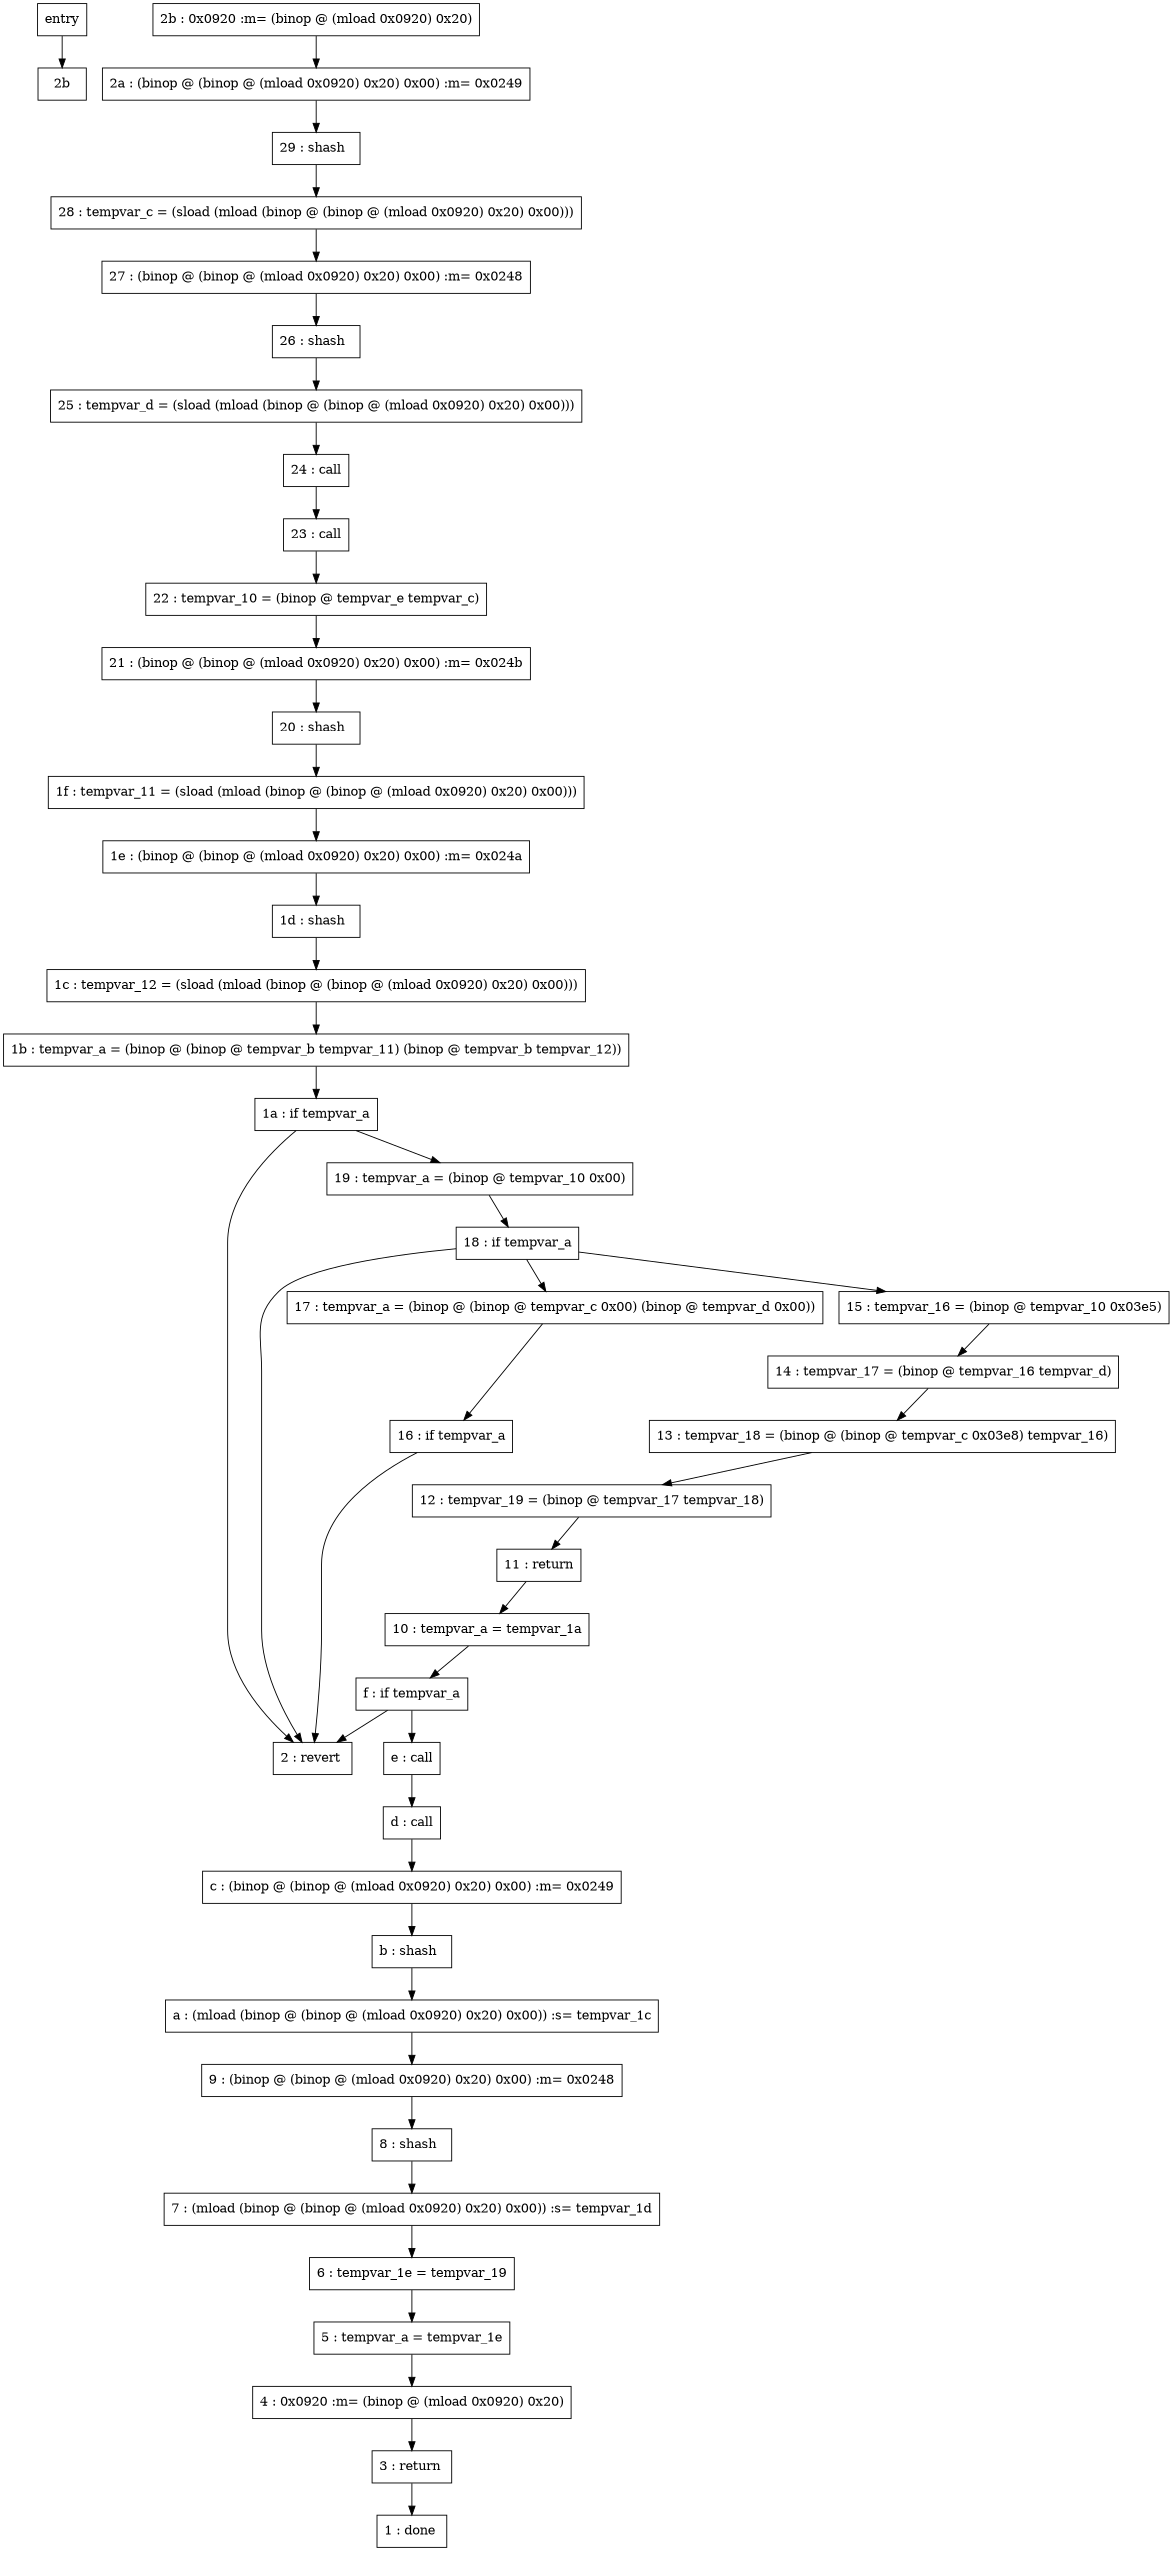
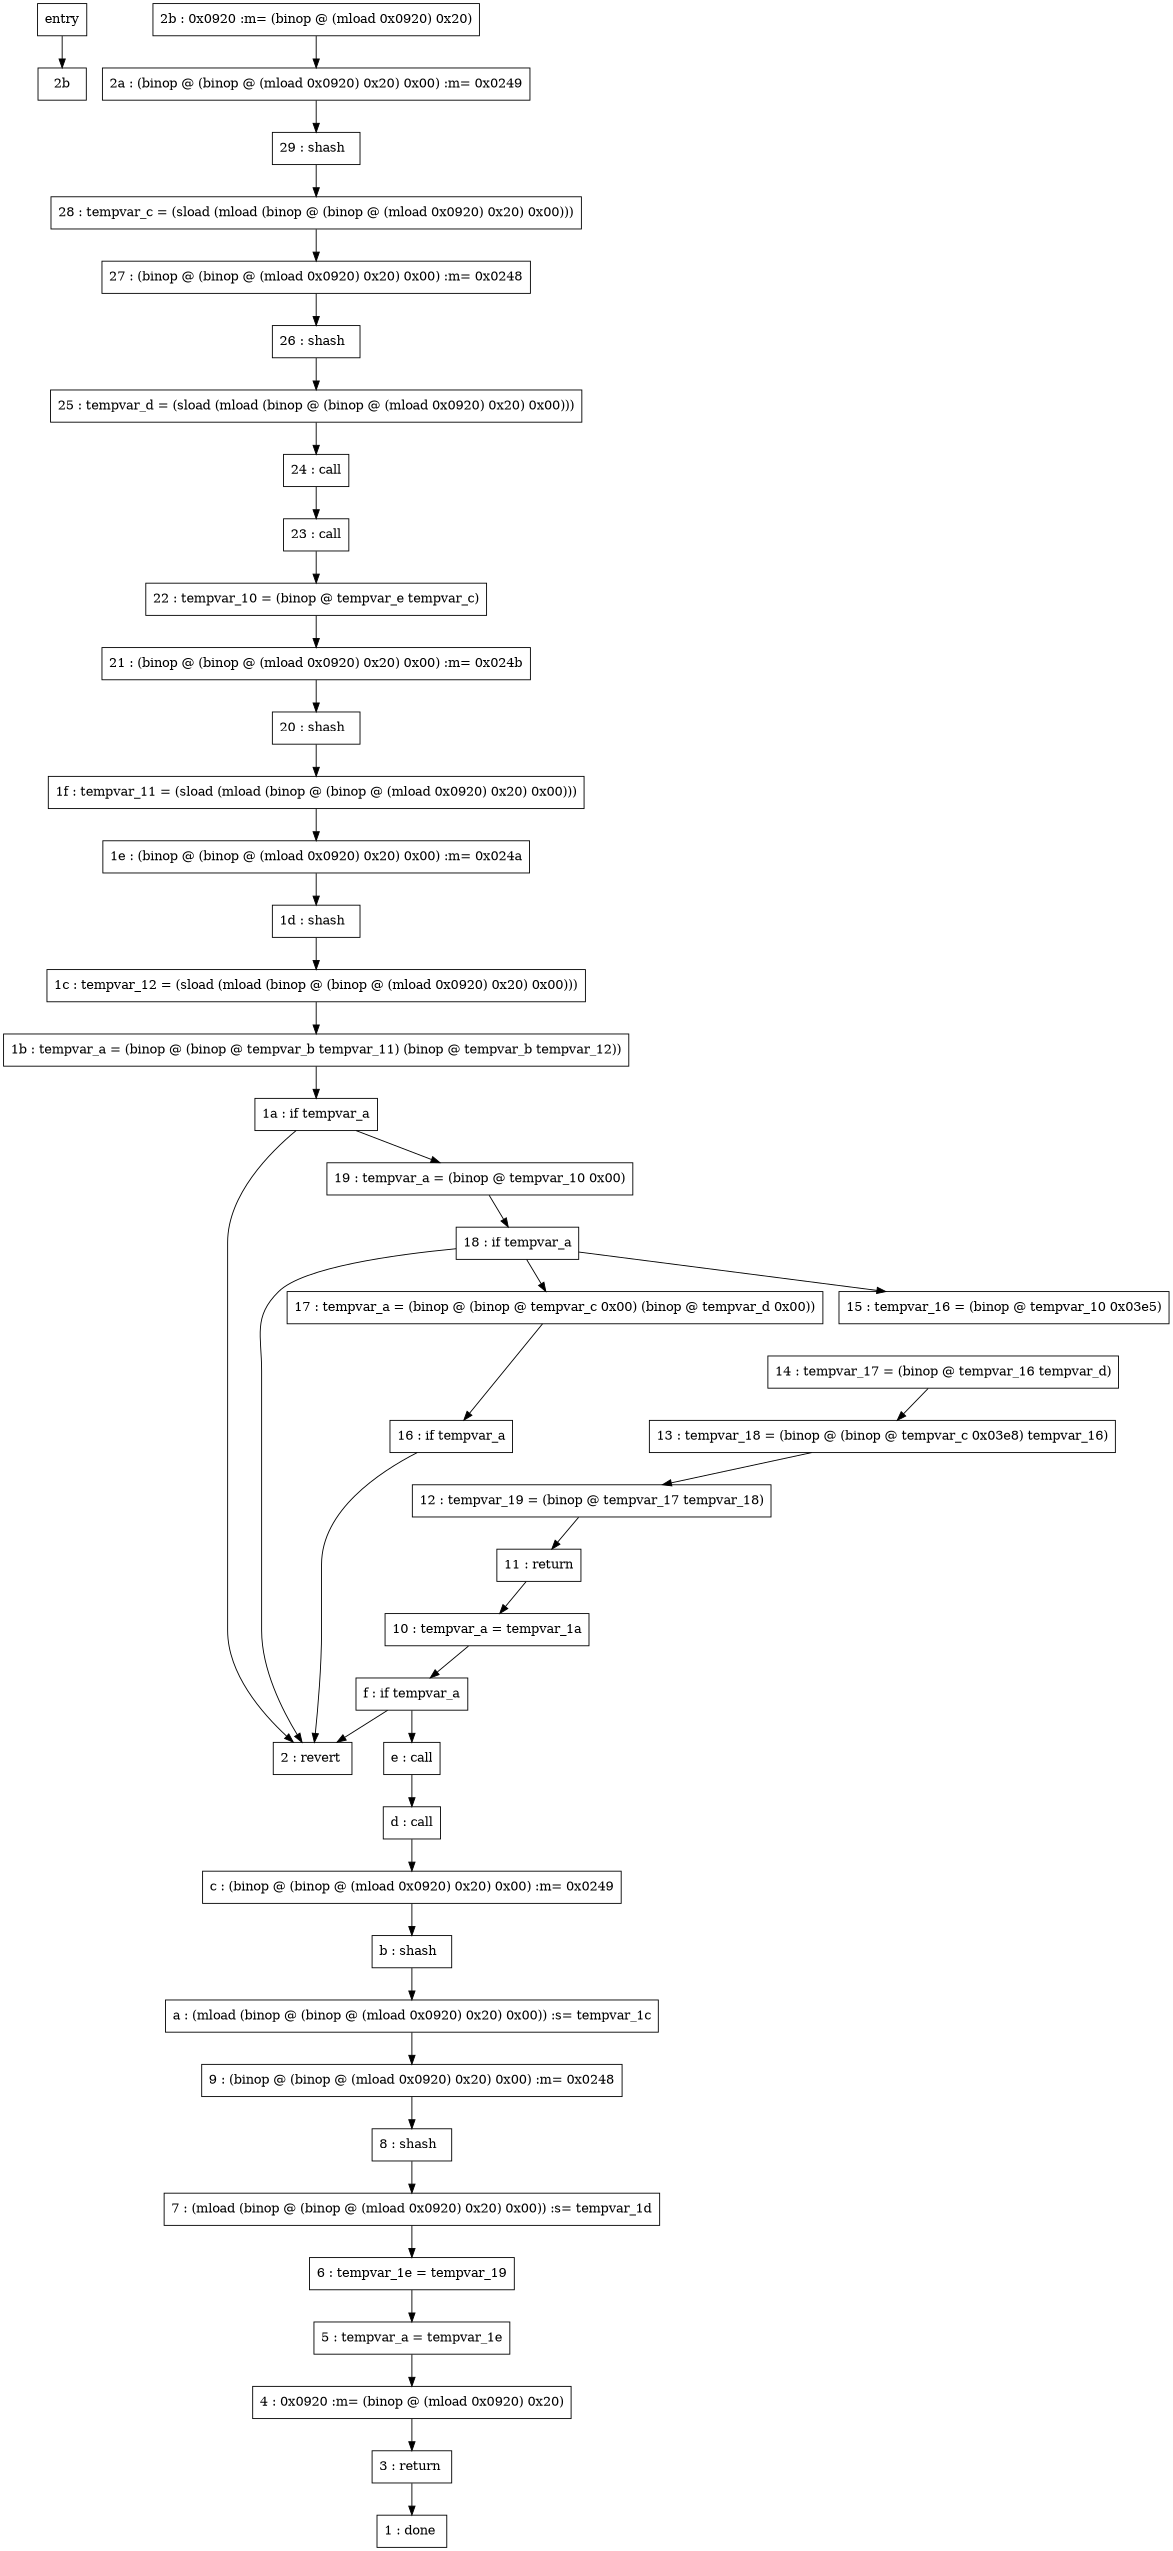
(977, 1337) -> none
